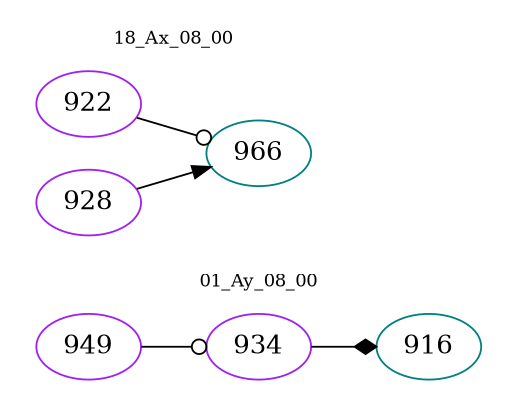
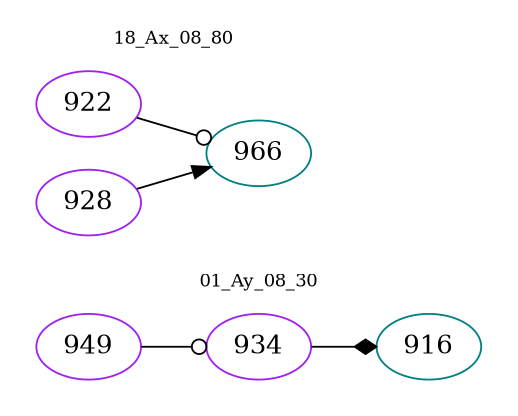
(174, 39) -> (174, 39)
(259, 282) -> (259, 282)
